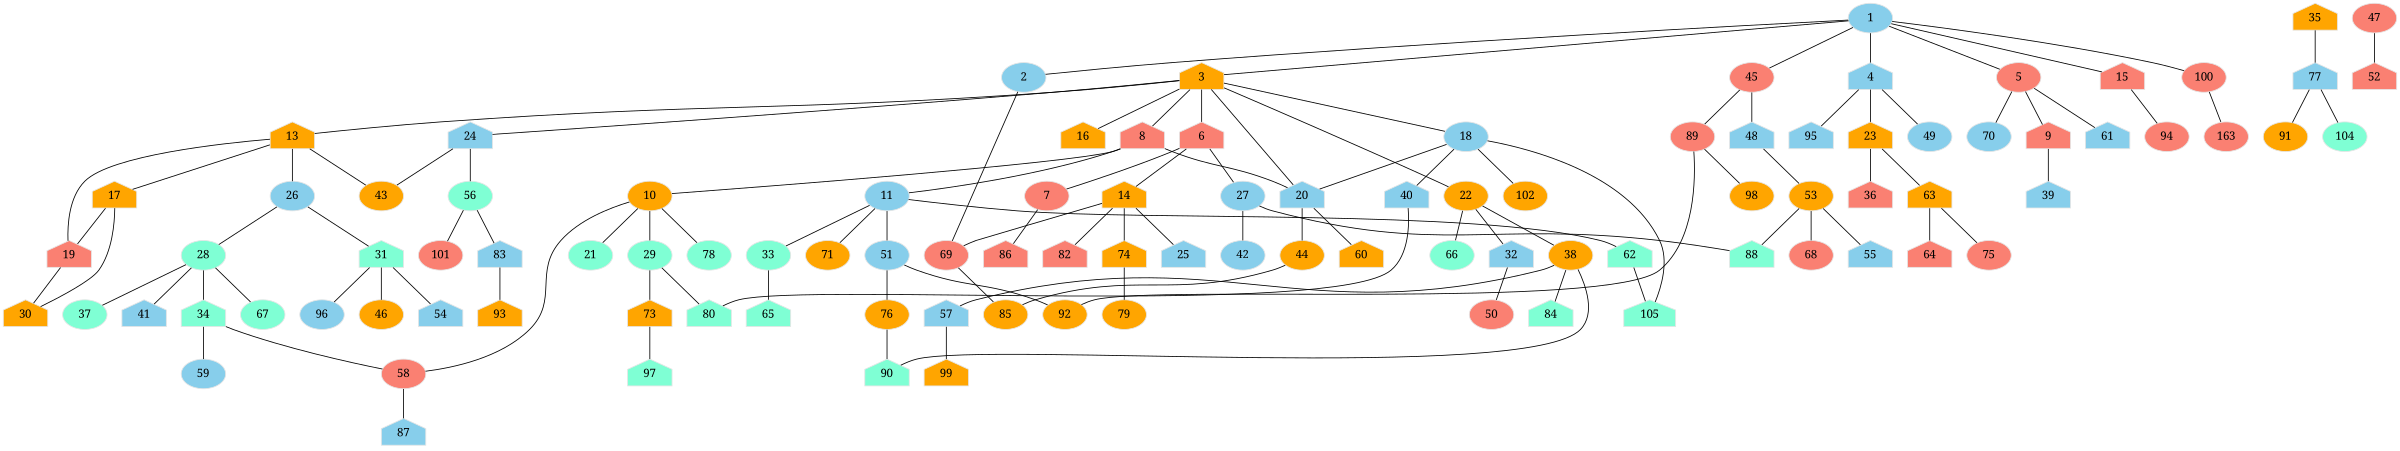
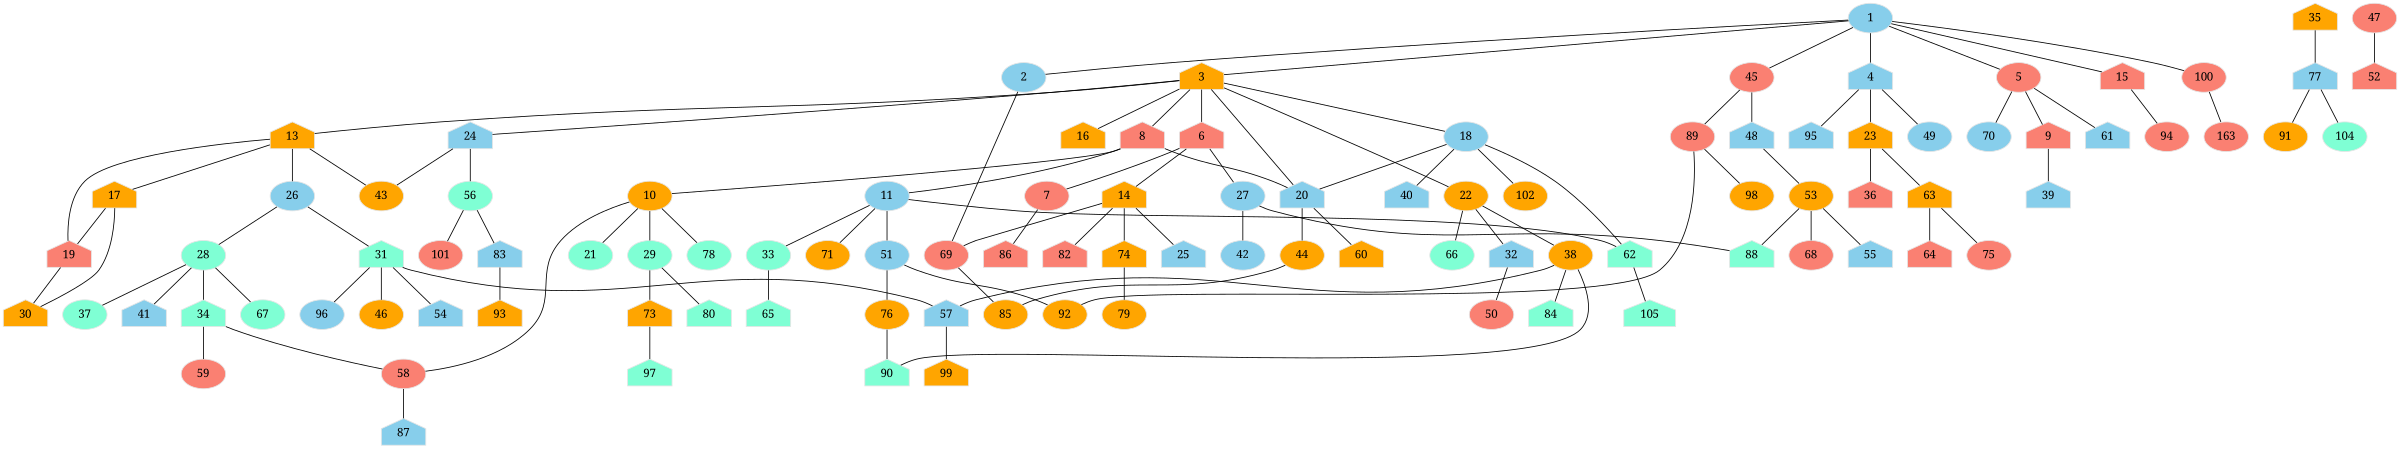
(1612, 189) -> (1560, 185)
none -> (668, 285)
(1073, 296) -> none
(203, 374) -> (203, 374)
